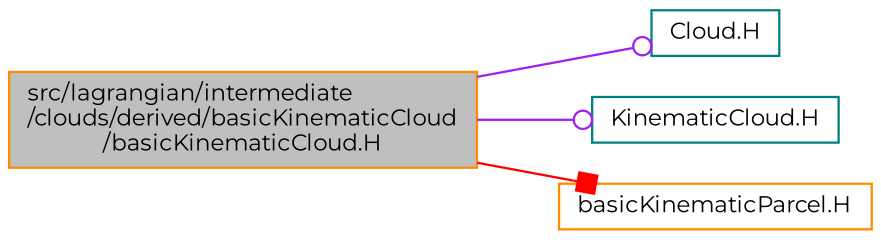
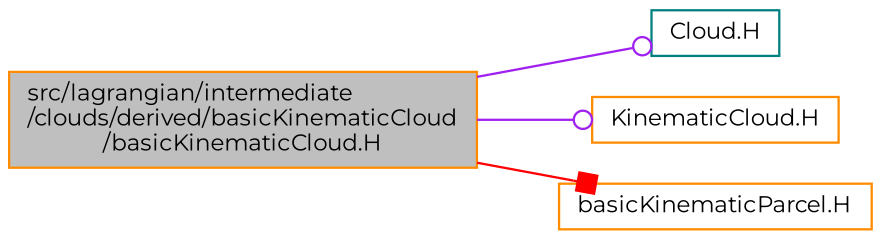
(715, 120) -> (715, 120)
